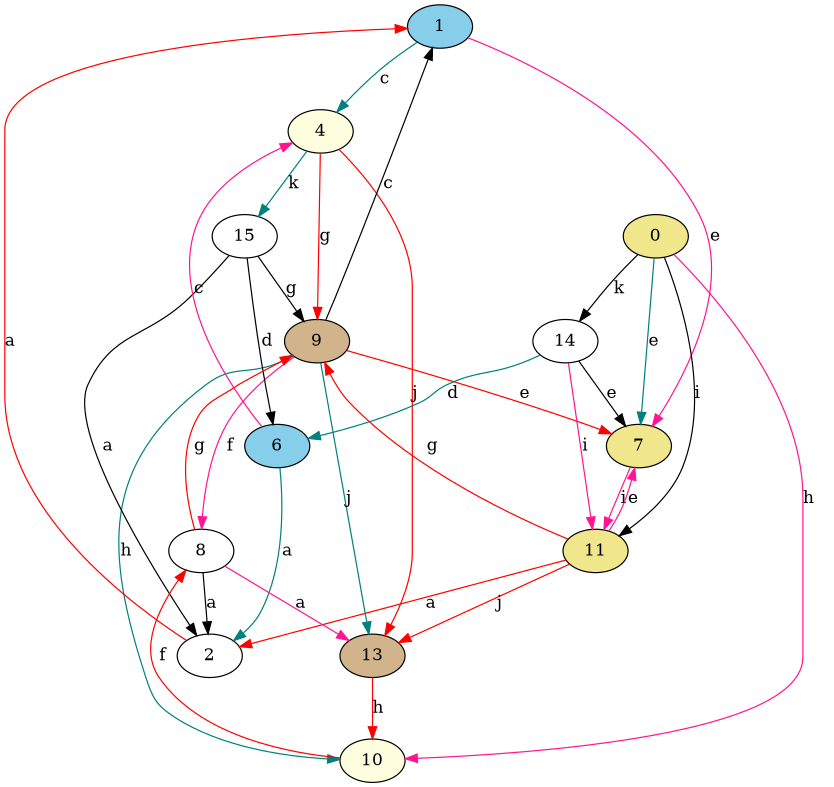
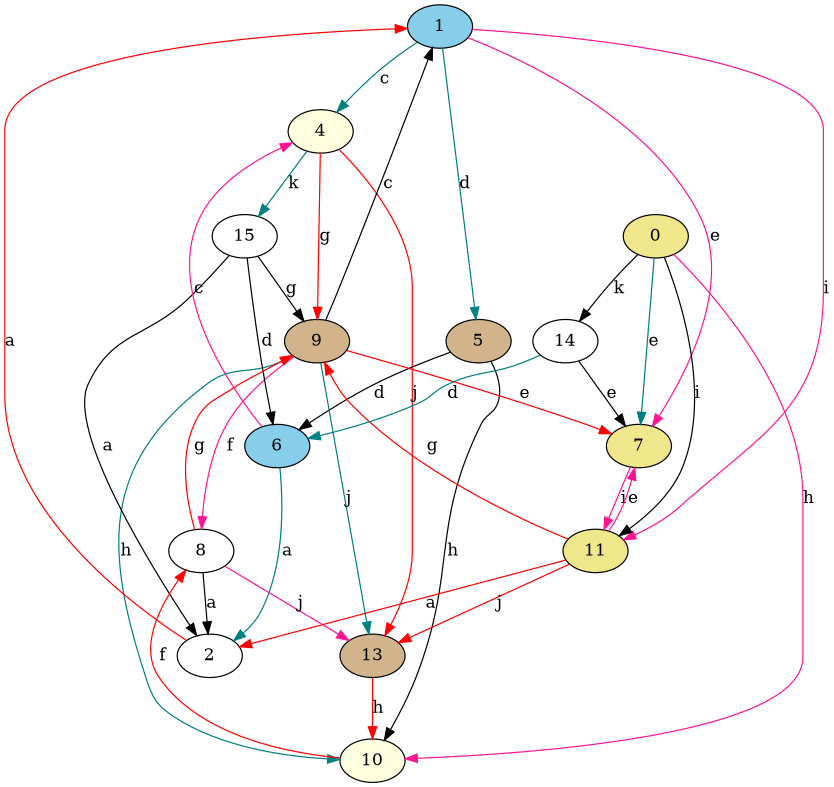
none -> (479, 341)
(580, 440) -> (823, 183)
(301, 603) -> (301, 603)
